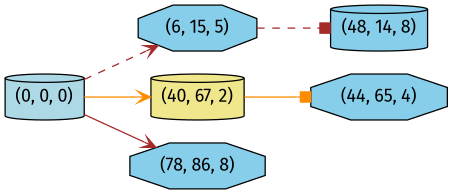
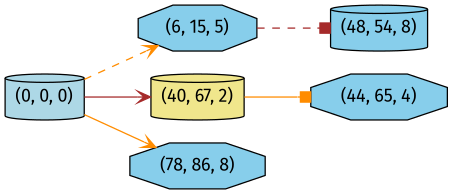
(379, 28) -> (379, 28)
(115, 65) -> (115, 65)
(111, 97) -> (111, 97)
(114, 128) -> (114, 128)
